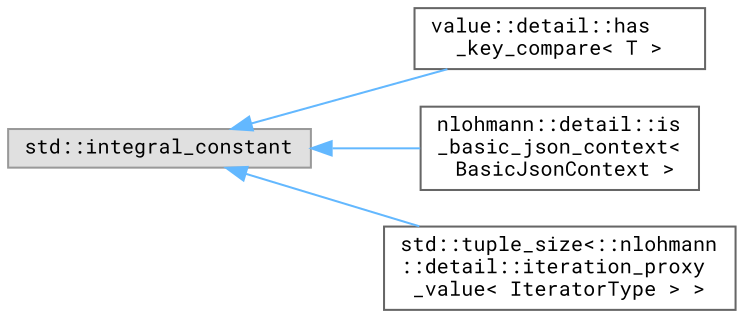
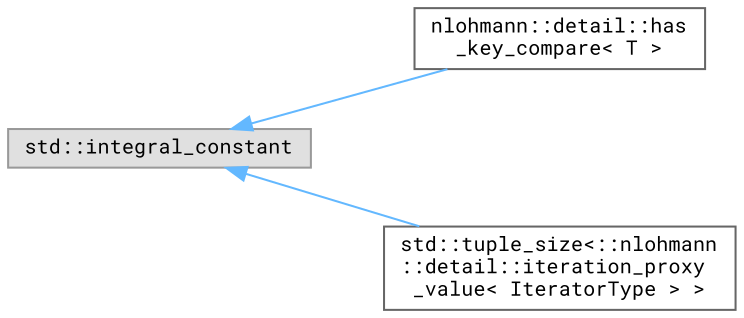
(560, 39) -> (560, 39)
(560, 148) -> none
